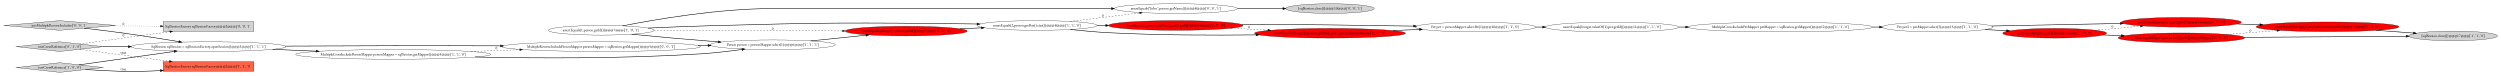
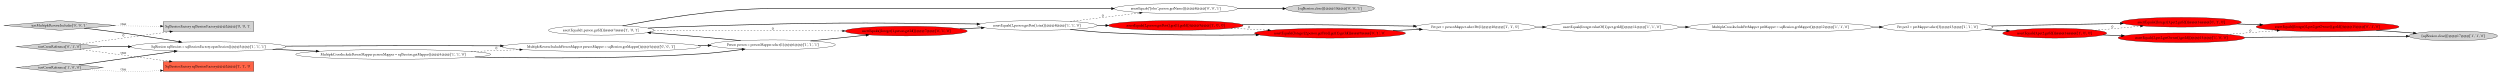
(123, 24) -> (123, 24)
(675, 38) -> (696, 36)
(123, 71) -> (123, 71)
